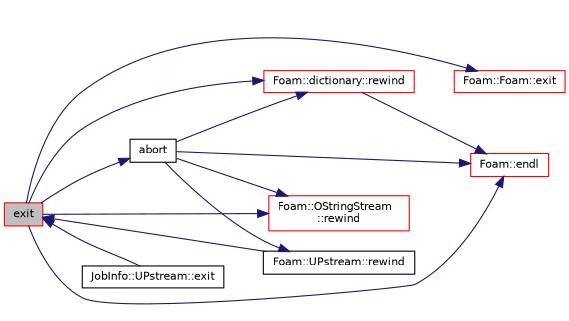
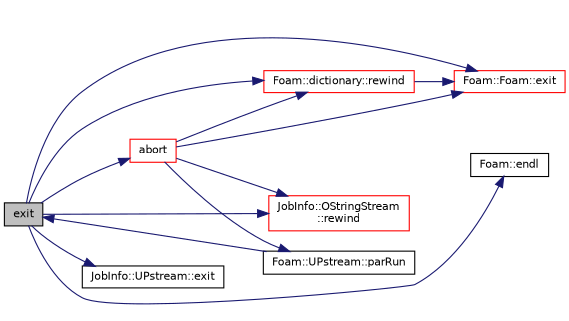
(419, 121) -> (429, 82)
(153, 151) -> (153, 151)
(318, 157) -> (314, 122)
(510, 165) -> (510, 165)
(339, 213) -> (339, 213)
(24, 214) -> (24, 214)
(96, 247) -> (57, 246)
(339, 263) -> (339, 263)
